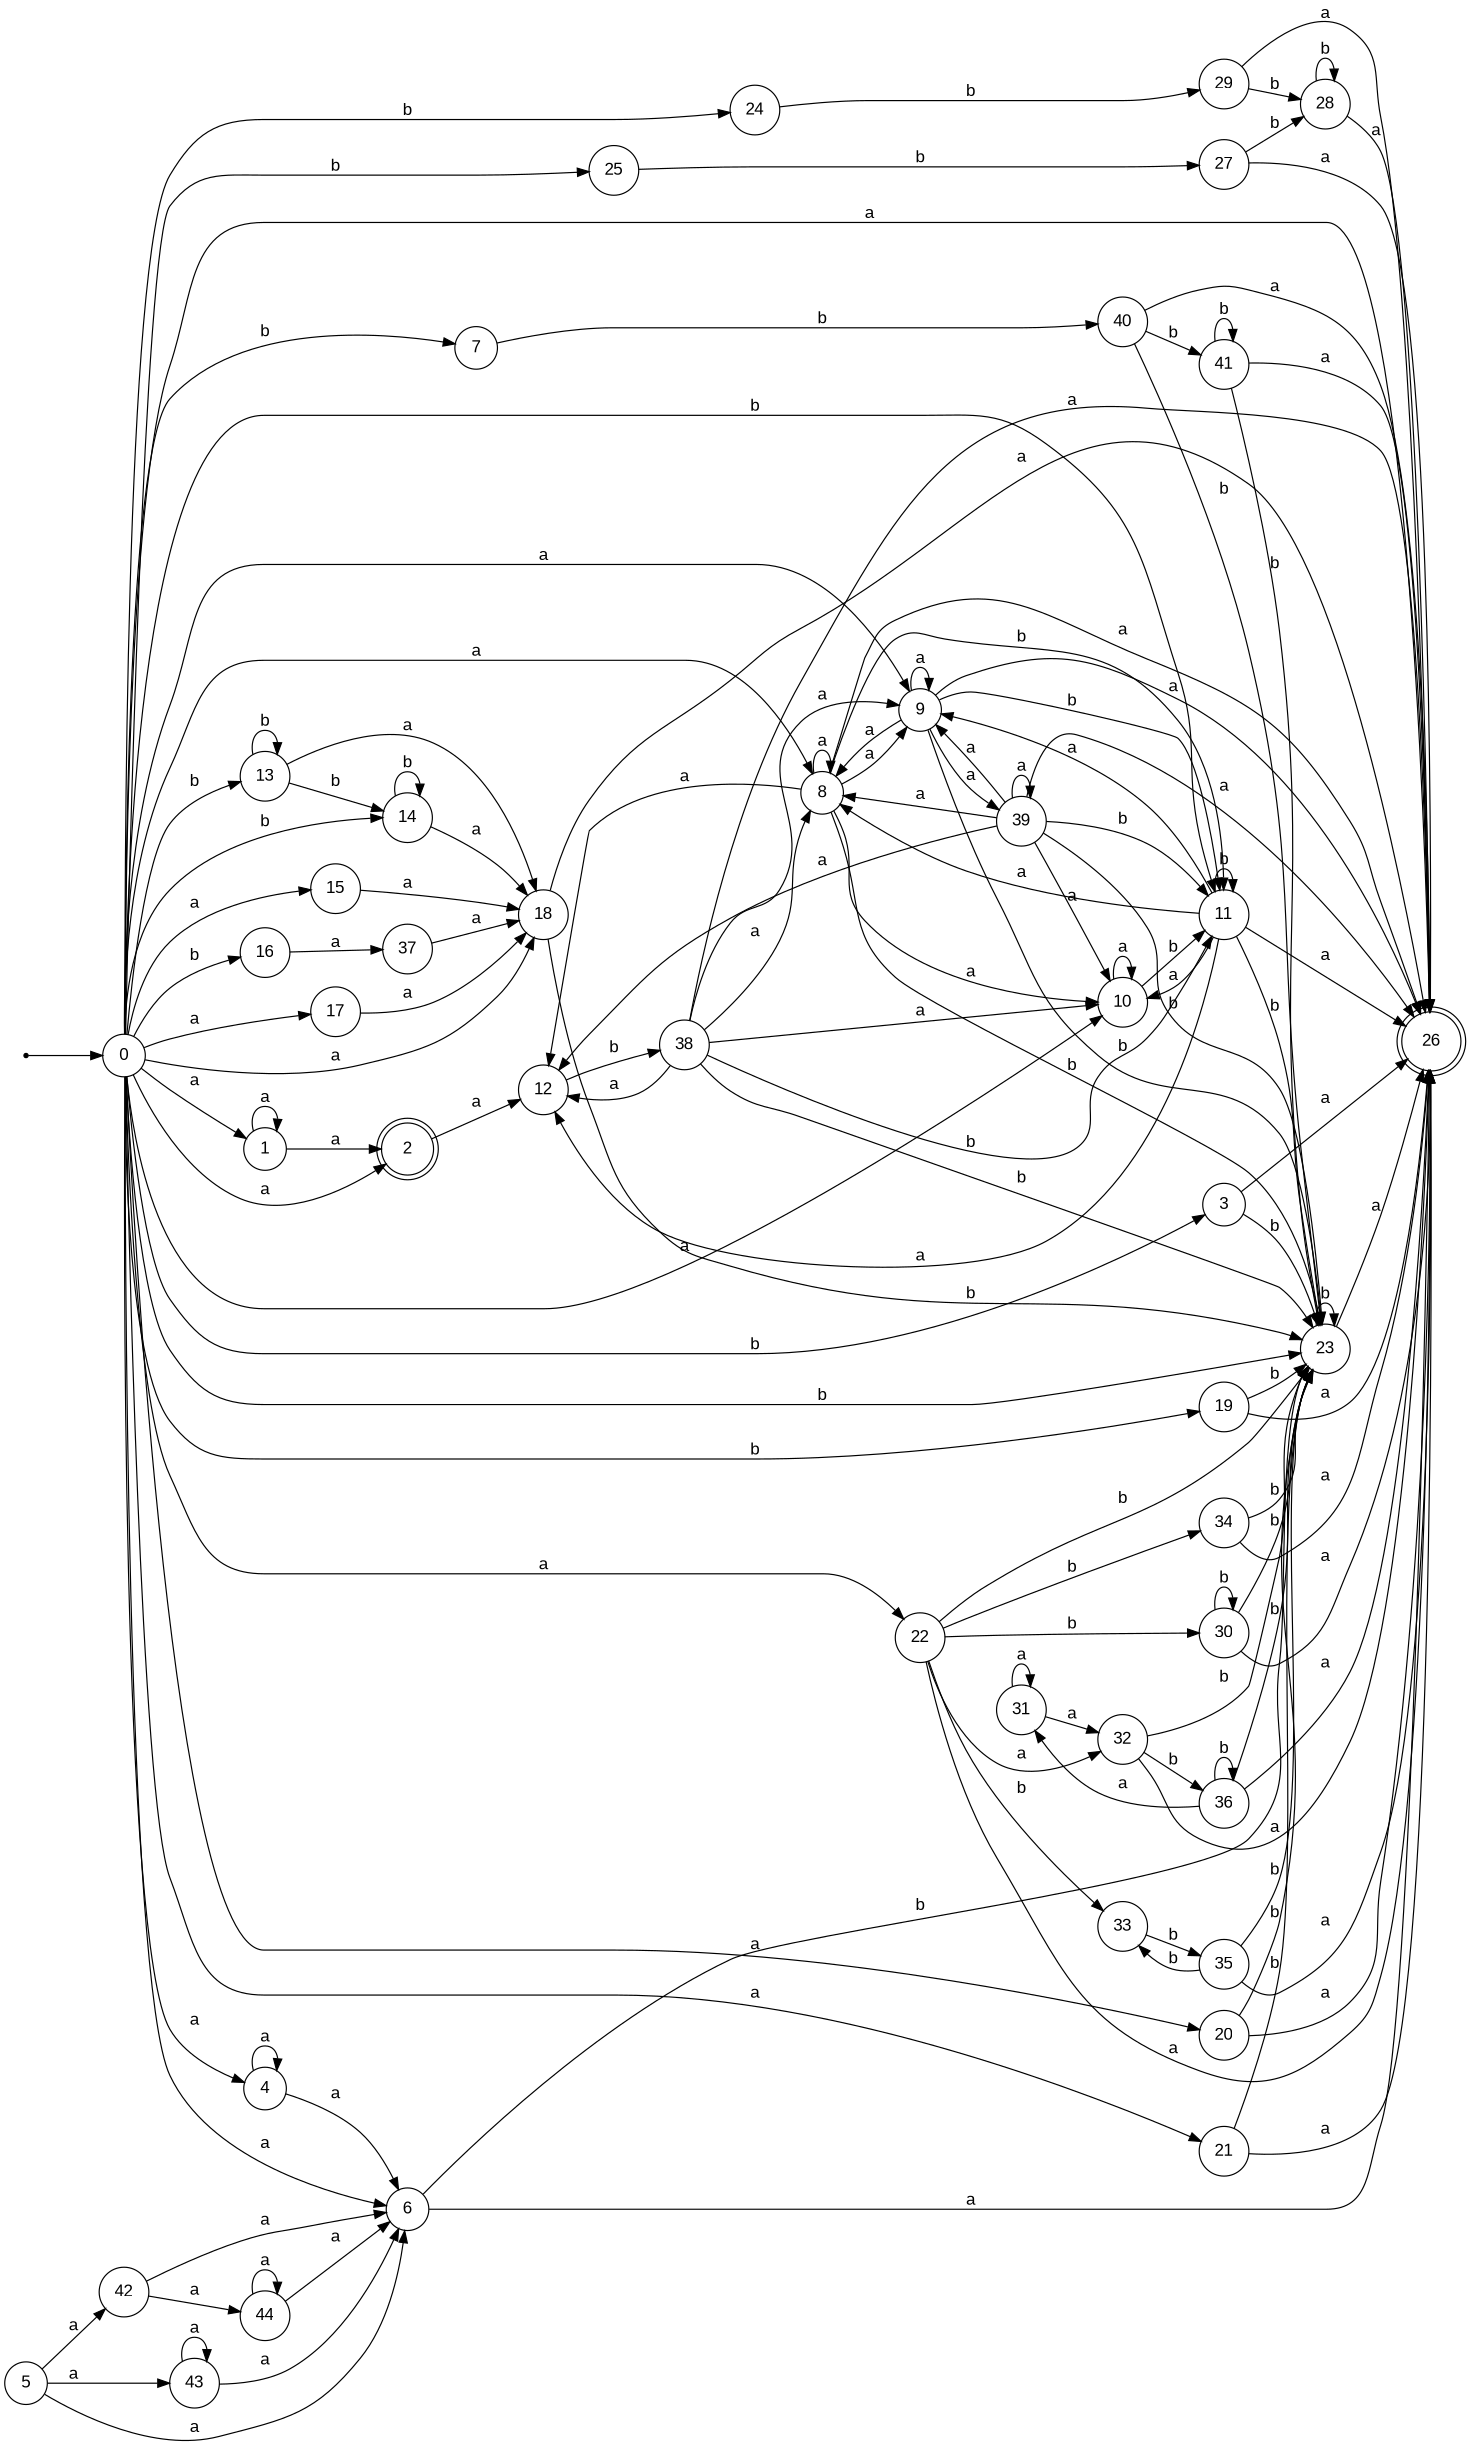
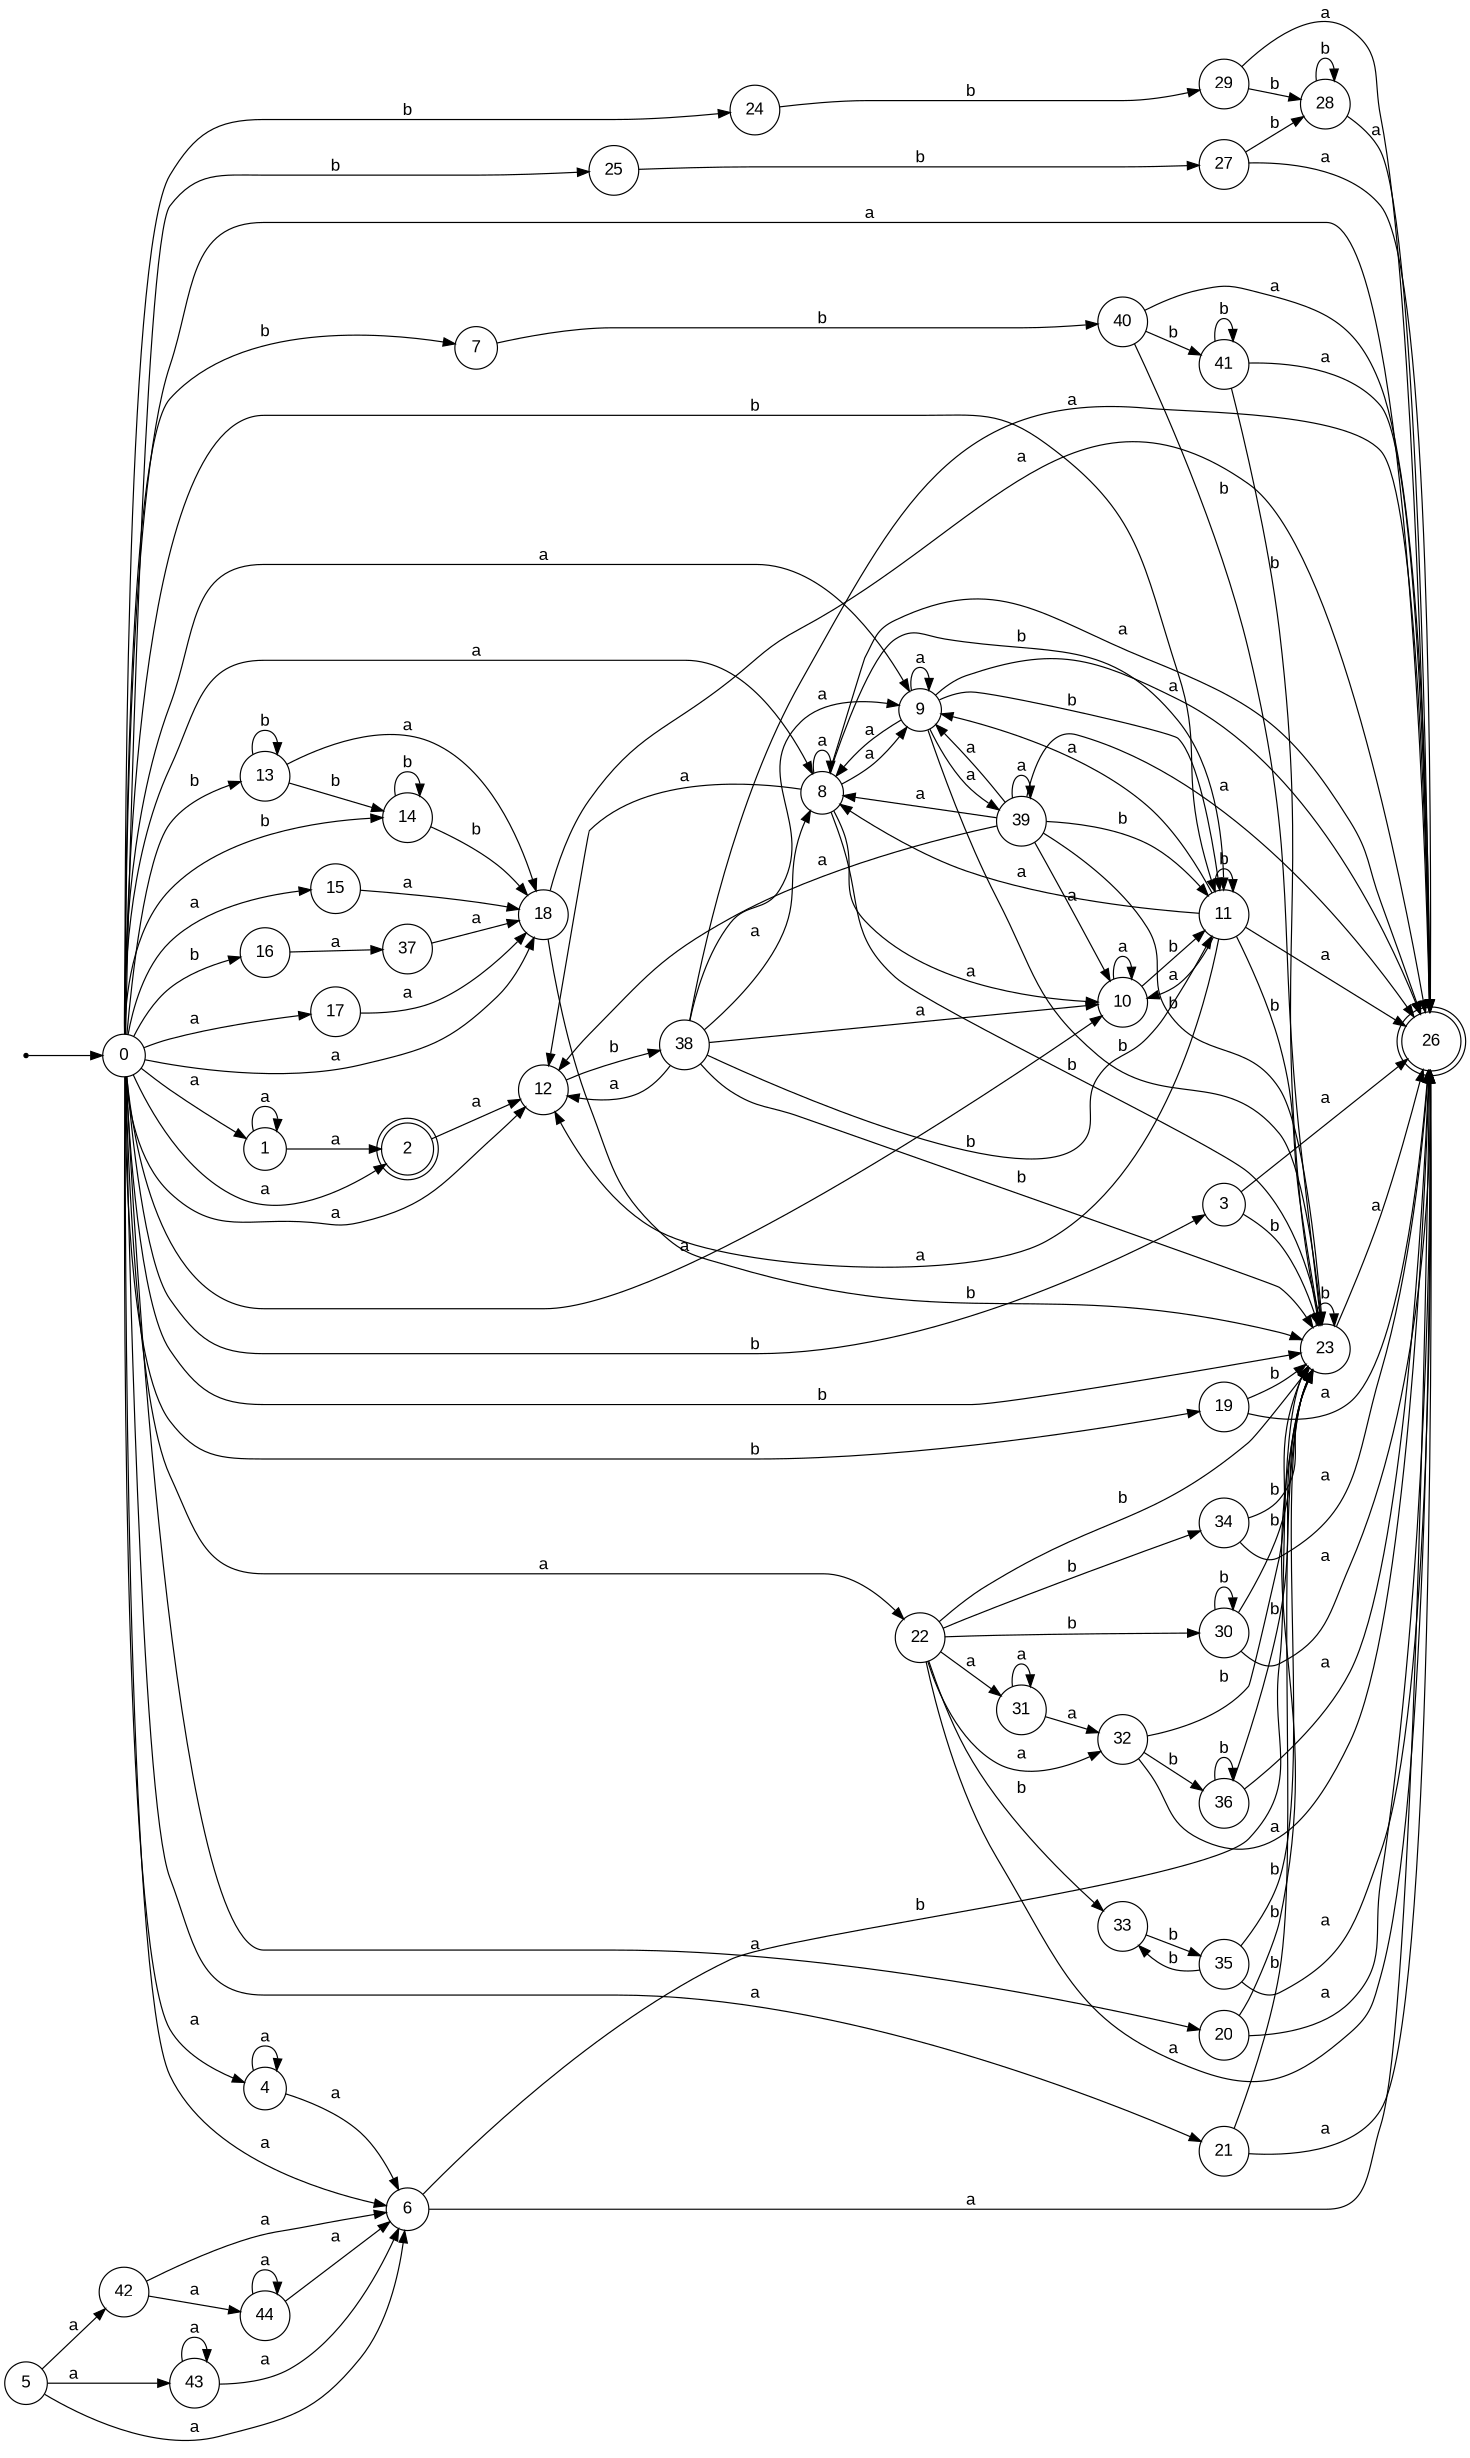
(476, 830) -> (476, 830)
none -> (294, 1222)
(1110, 1798) -> (966, 1670)
